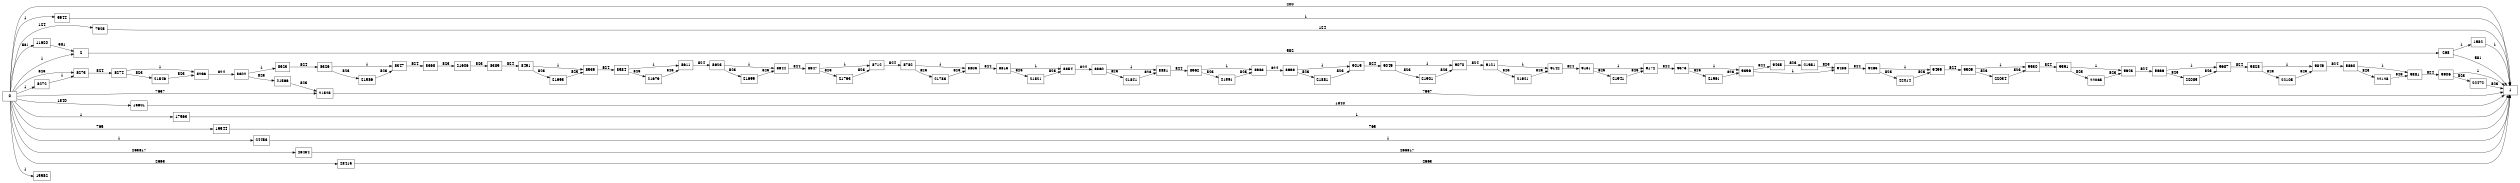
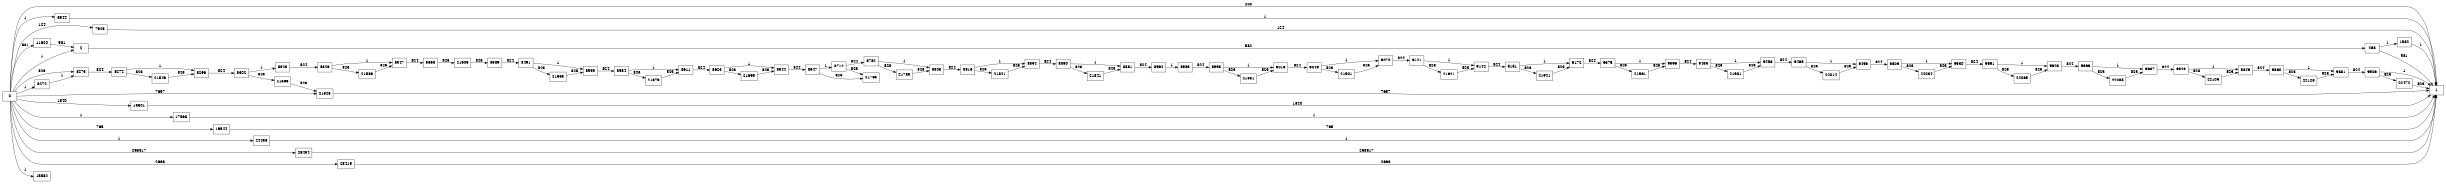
(1793, 73) -> (1734, 63)
(860, 74) -> (853, 71)
(1227, 80) -> none
